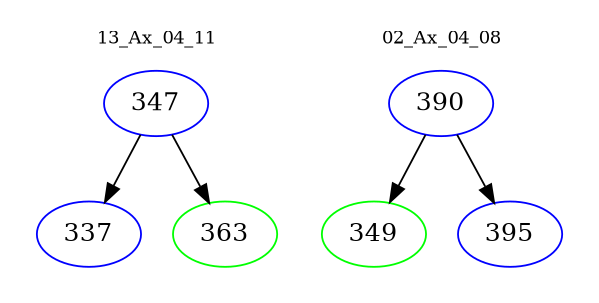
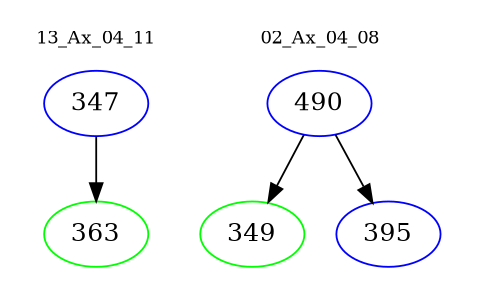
(441, 103) -> (319, 103)
(89, 234) -> none
